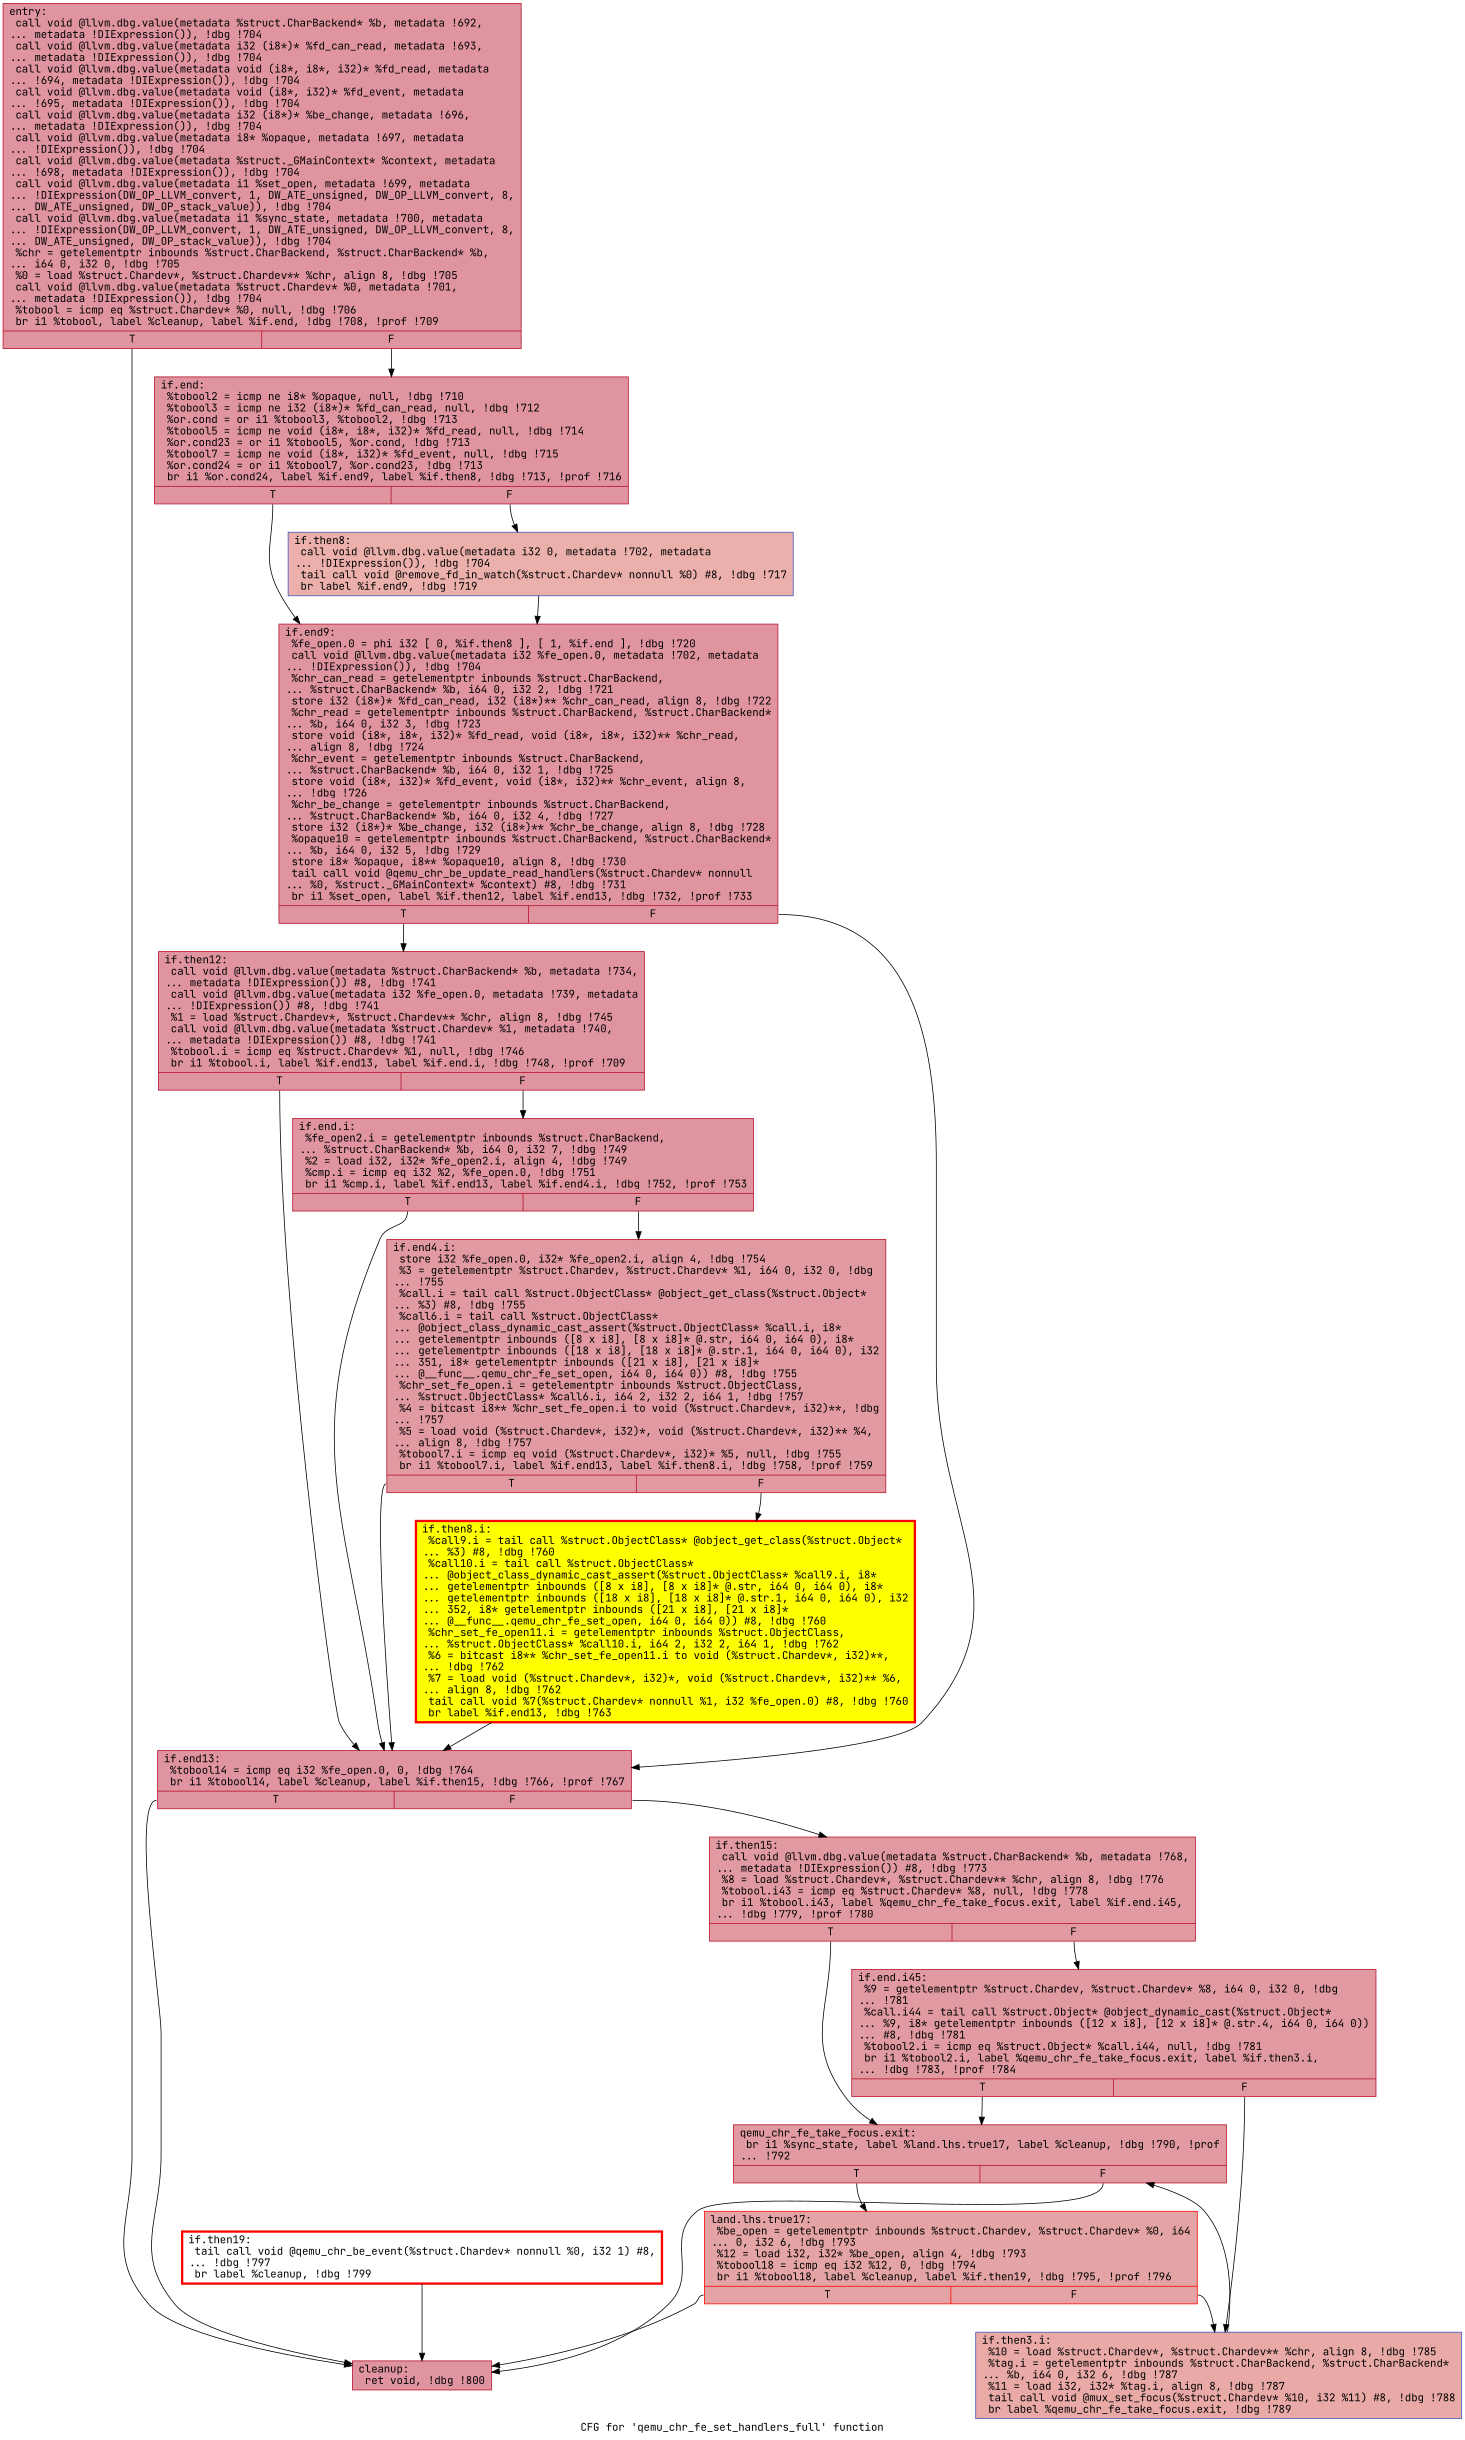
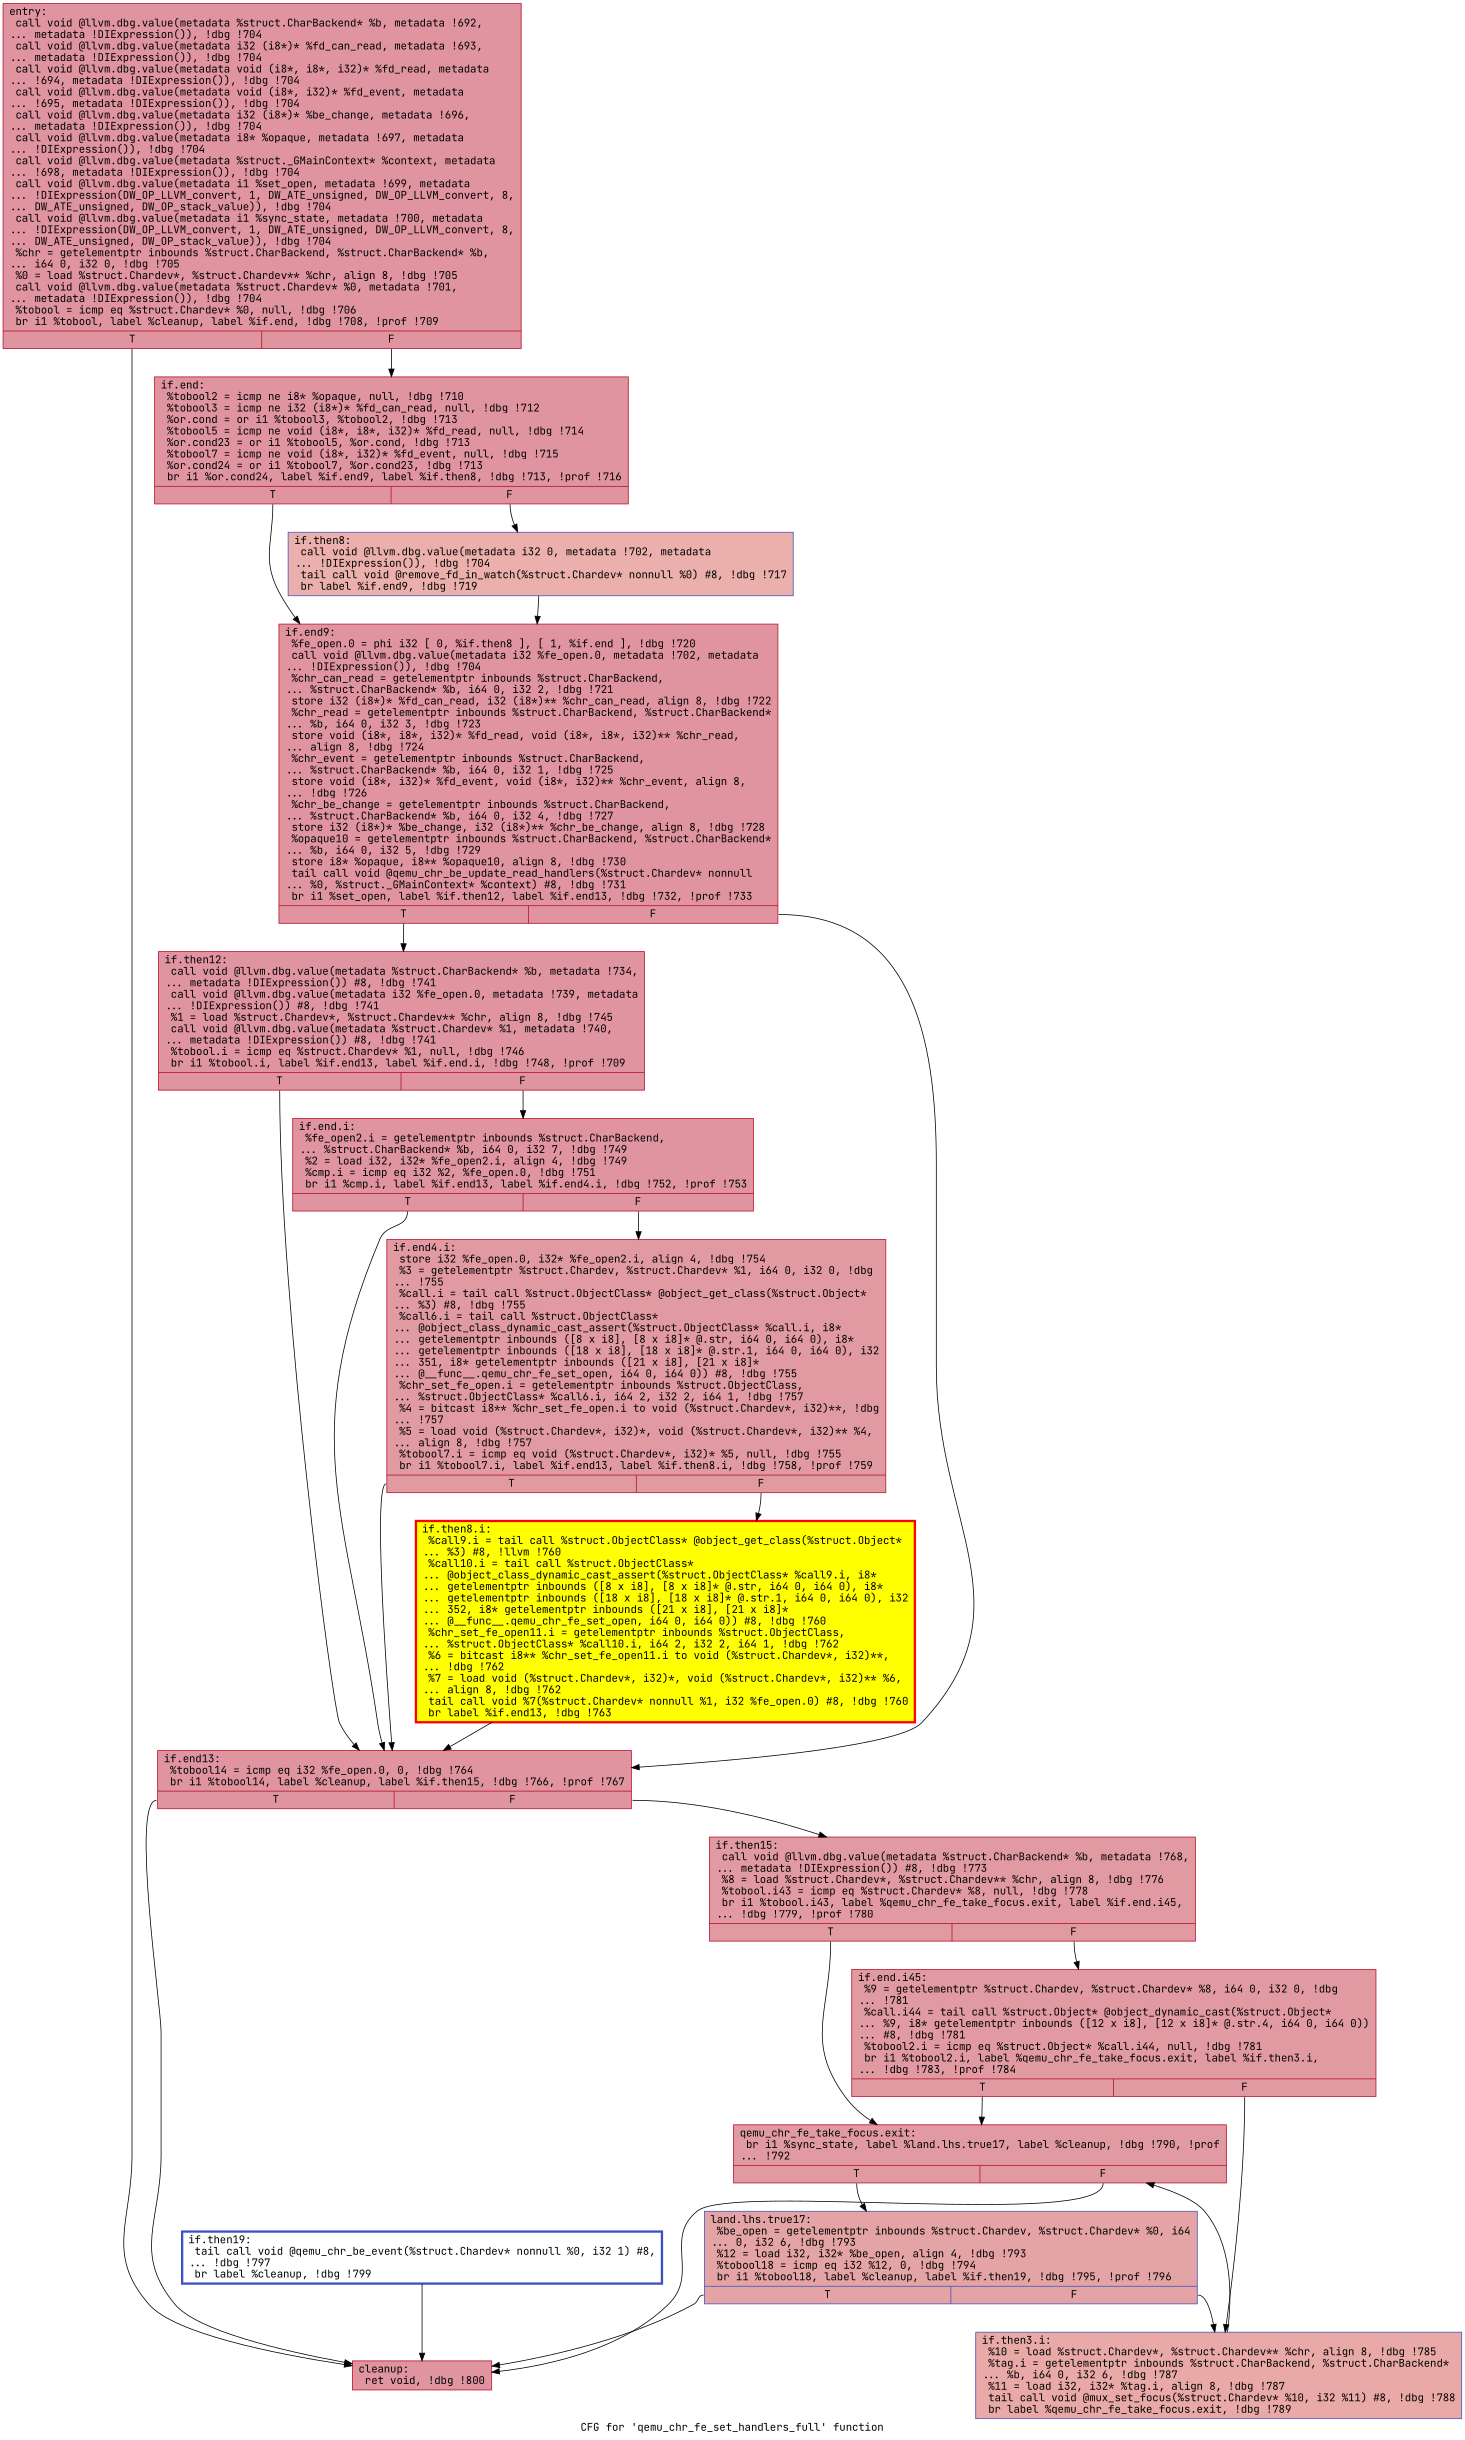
(489, 1552) -> (492, 1552)
(422, 2258) -> (422, 2258)
(951, 2258) -> (951, 2258)
